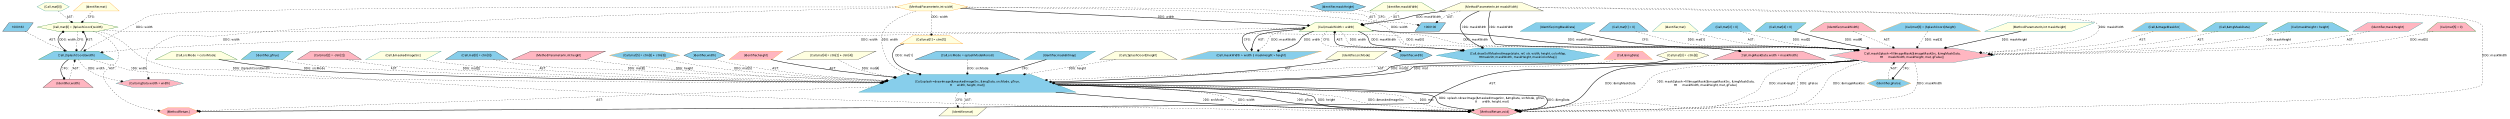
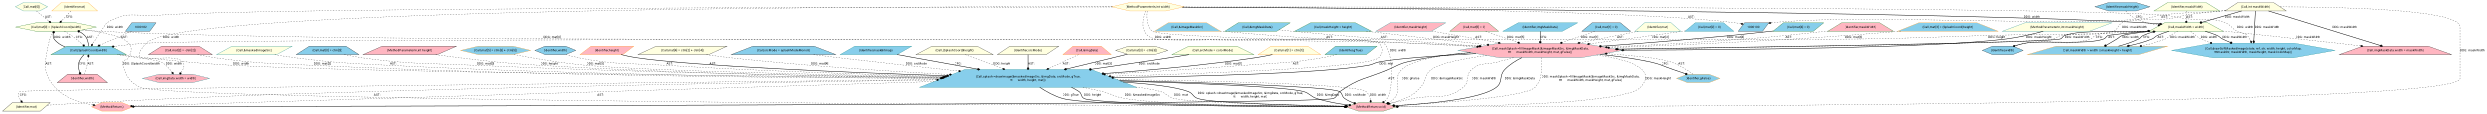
(1491, 7) -> (2256, 7)
(931, 22) -> (1241, 38)
(869, 40) -> (1997, 37)
